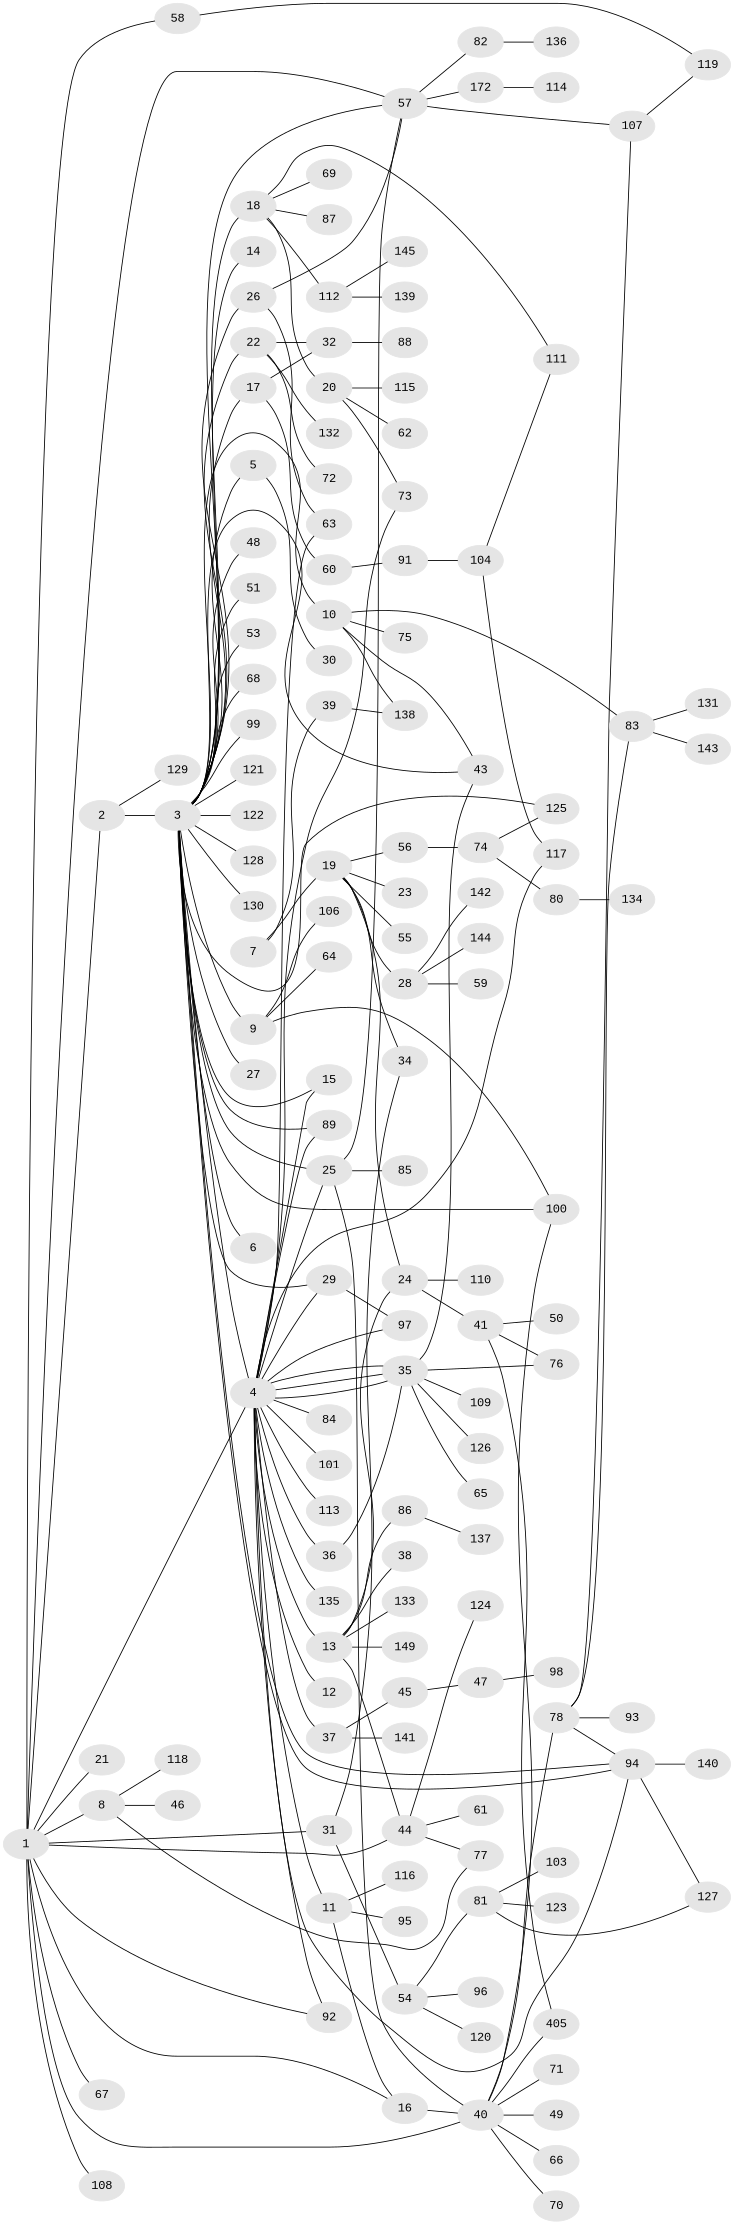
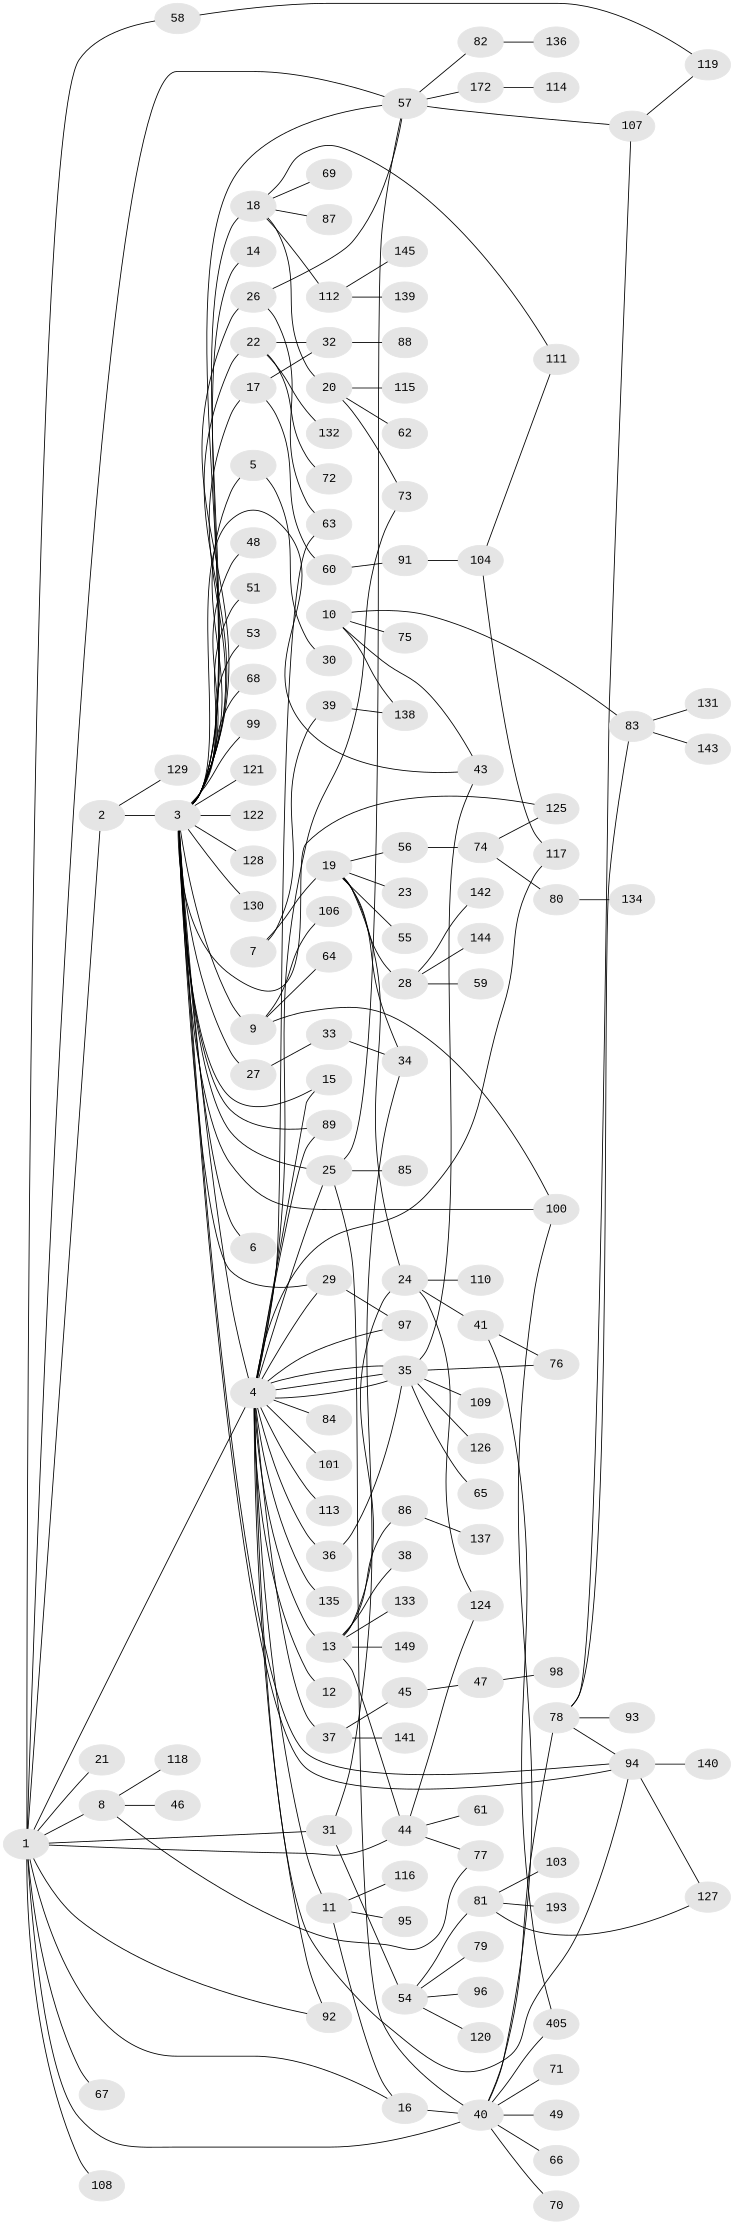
(204, 555) -> none
none -> (329, 1034)
(556, 1319) -> none
none -> (448, 1441)
(556, 1908) -> (556, 1908)
none -> (481, 1947)
